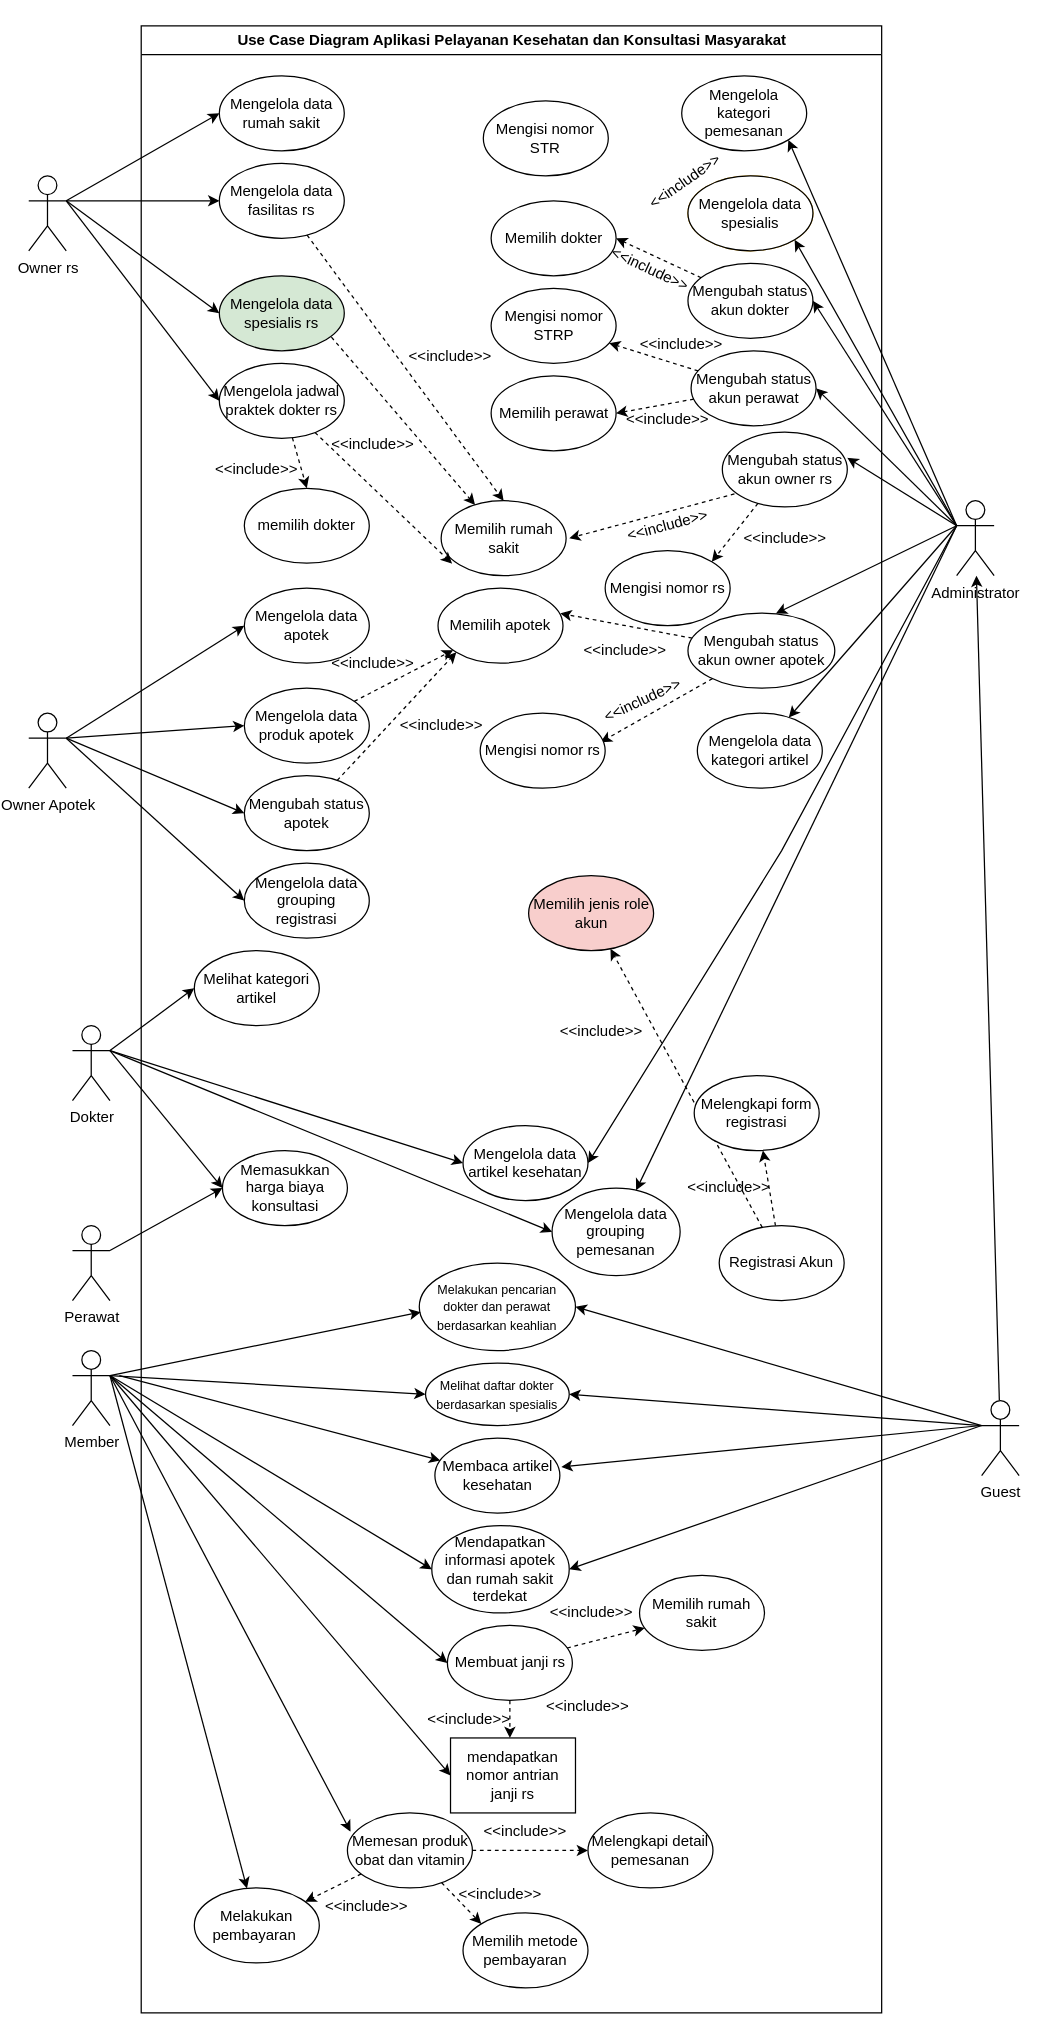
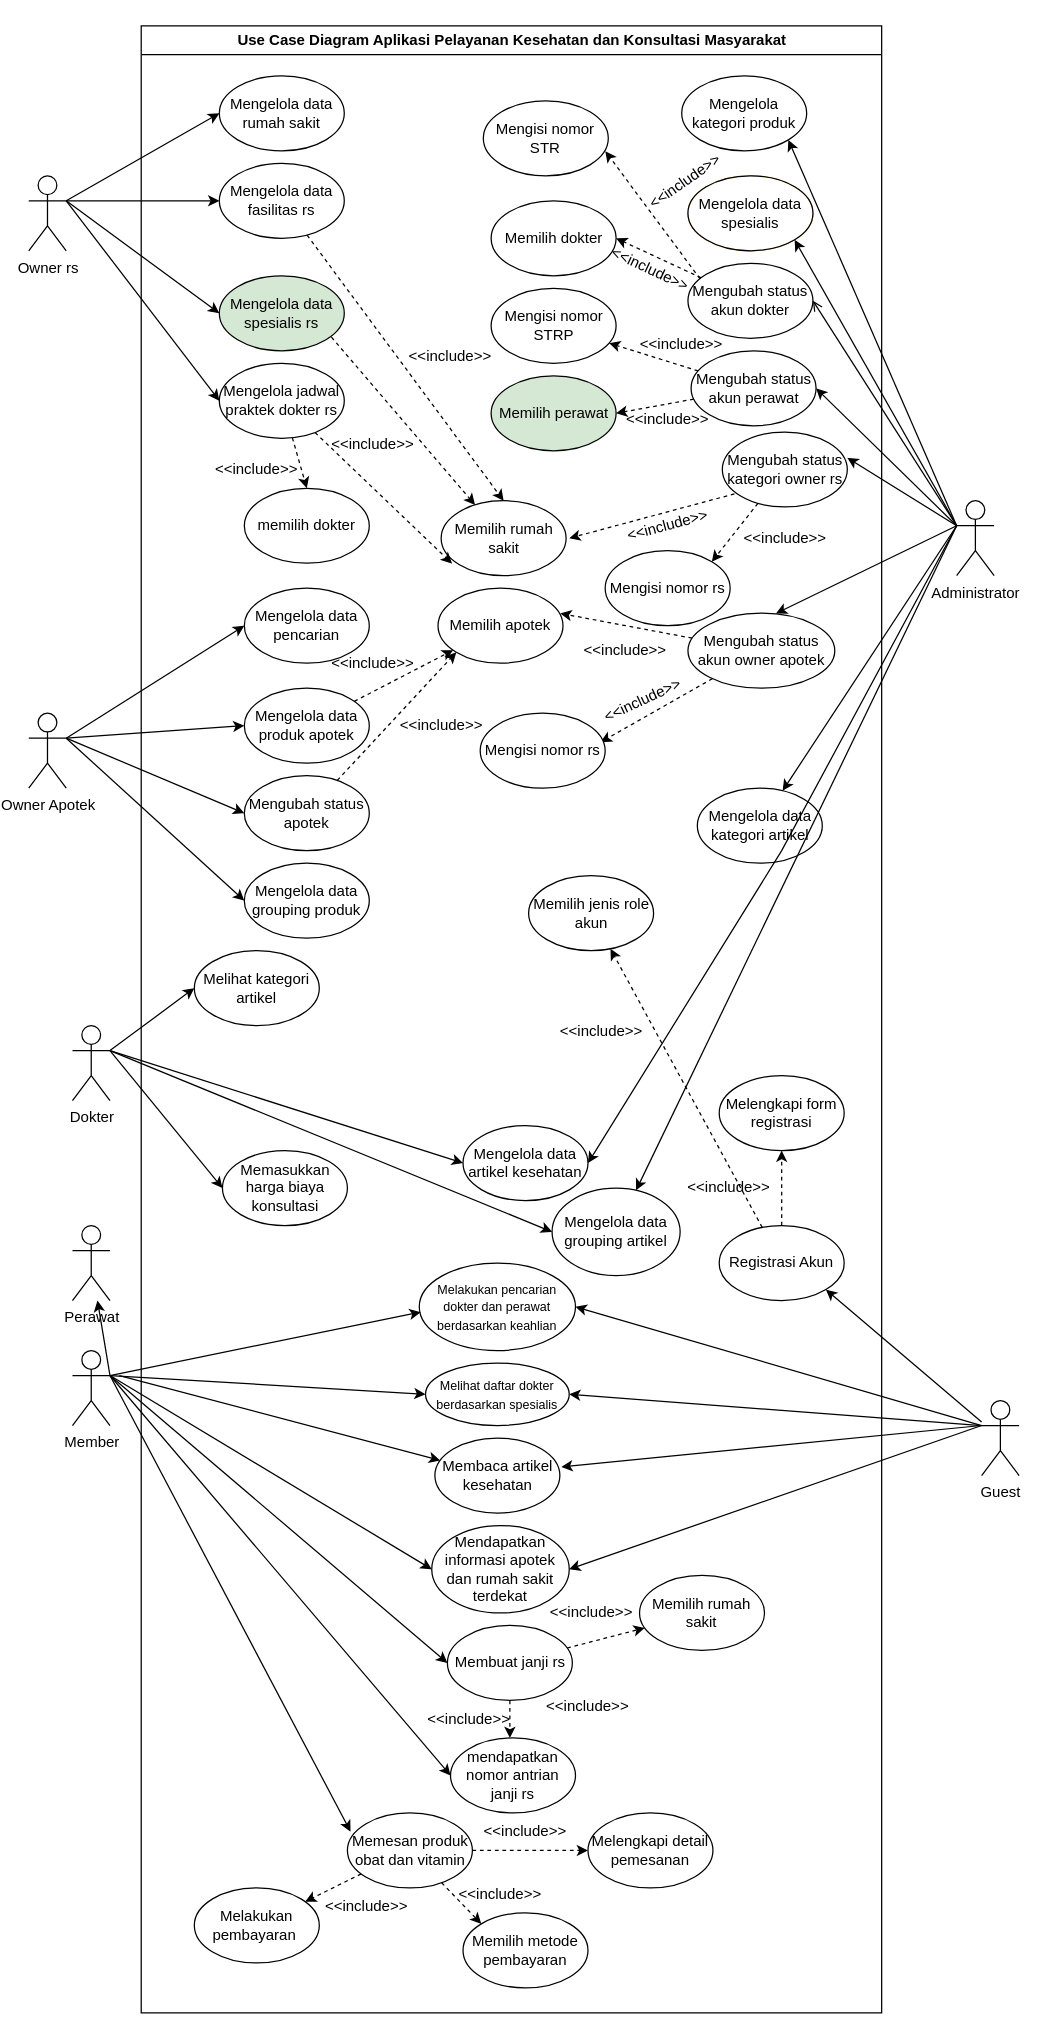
(744, 113) -> (744, 113)
none -> (653, 215)
(818, 308) -> (817, 306)
(554, 413) -> (554, 413)
(786, 469) -> (786, 469)
(307, 626) -> (307, 626)
(760, 751) -> (760, 826)
(307, 901) -> (307, 901)
(591, 913) -> (591, 913)
(988, 993) -> (907, 1358)
(757, 1113) -> (782, 1113)
(163, 1221) -> none
(616, 1232) -> (616, 1232)
(194, 1691) -> (104, 1341)
(513, 1776) -> (513, 1776)
